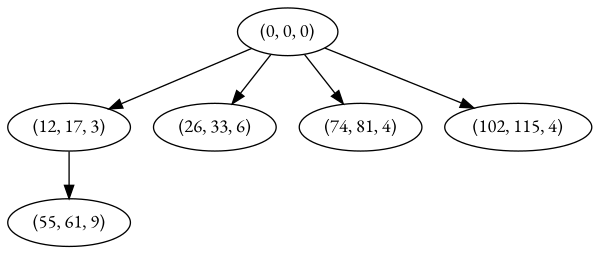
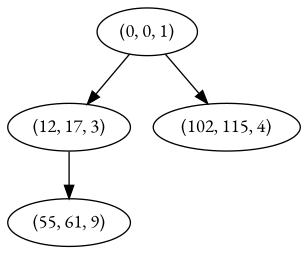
(288, 32) -> (147, 32)
(215, 127) -> none
(361, 127) -> none
